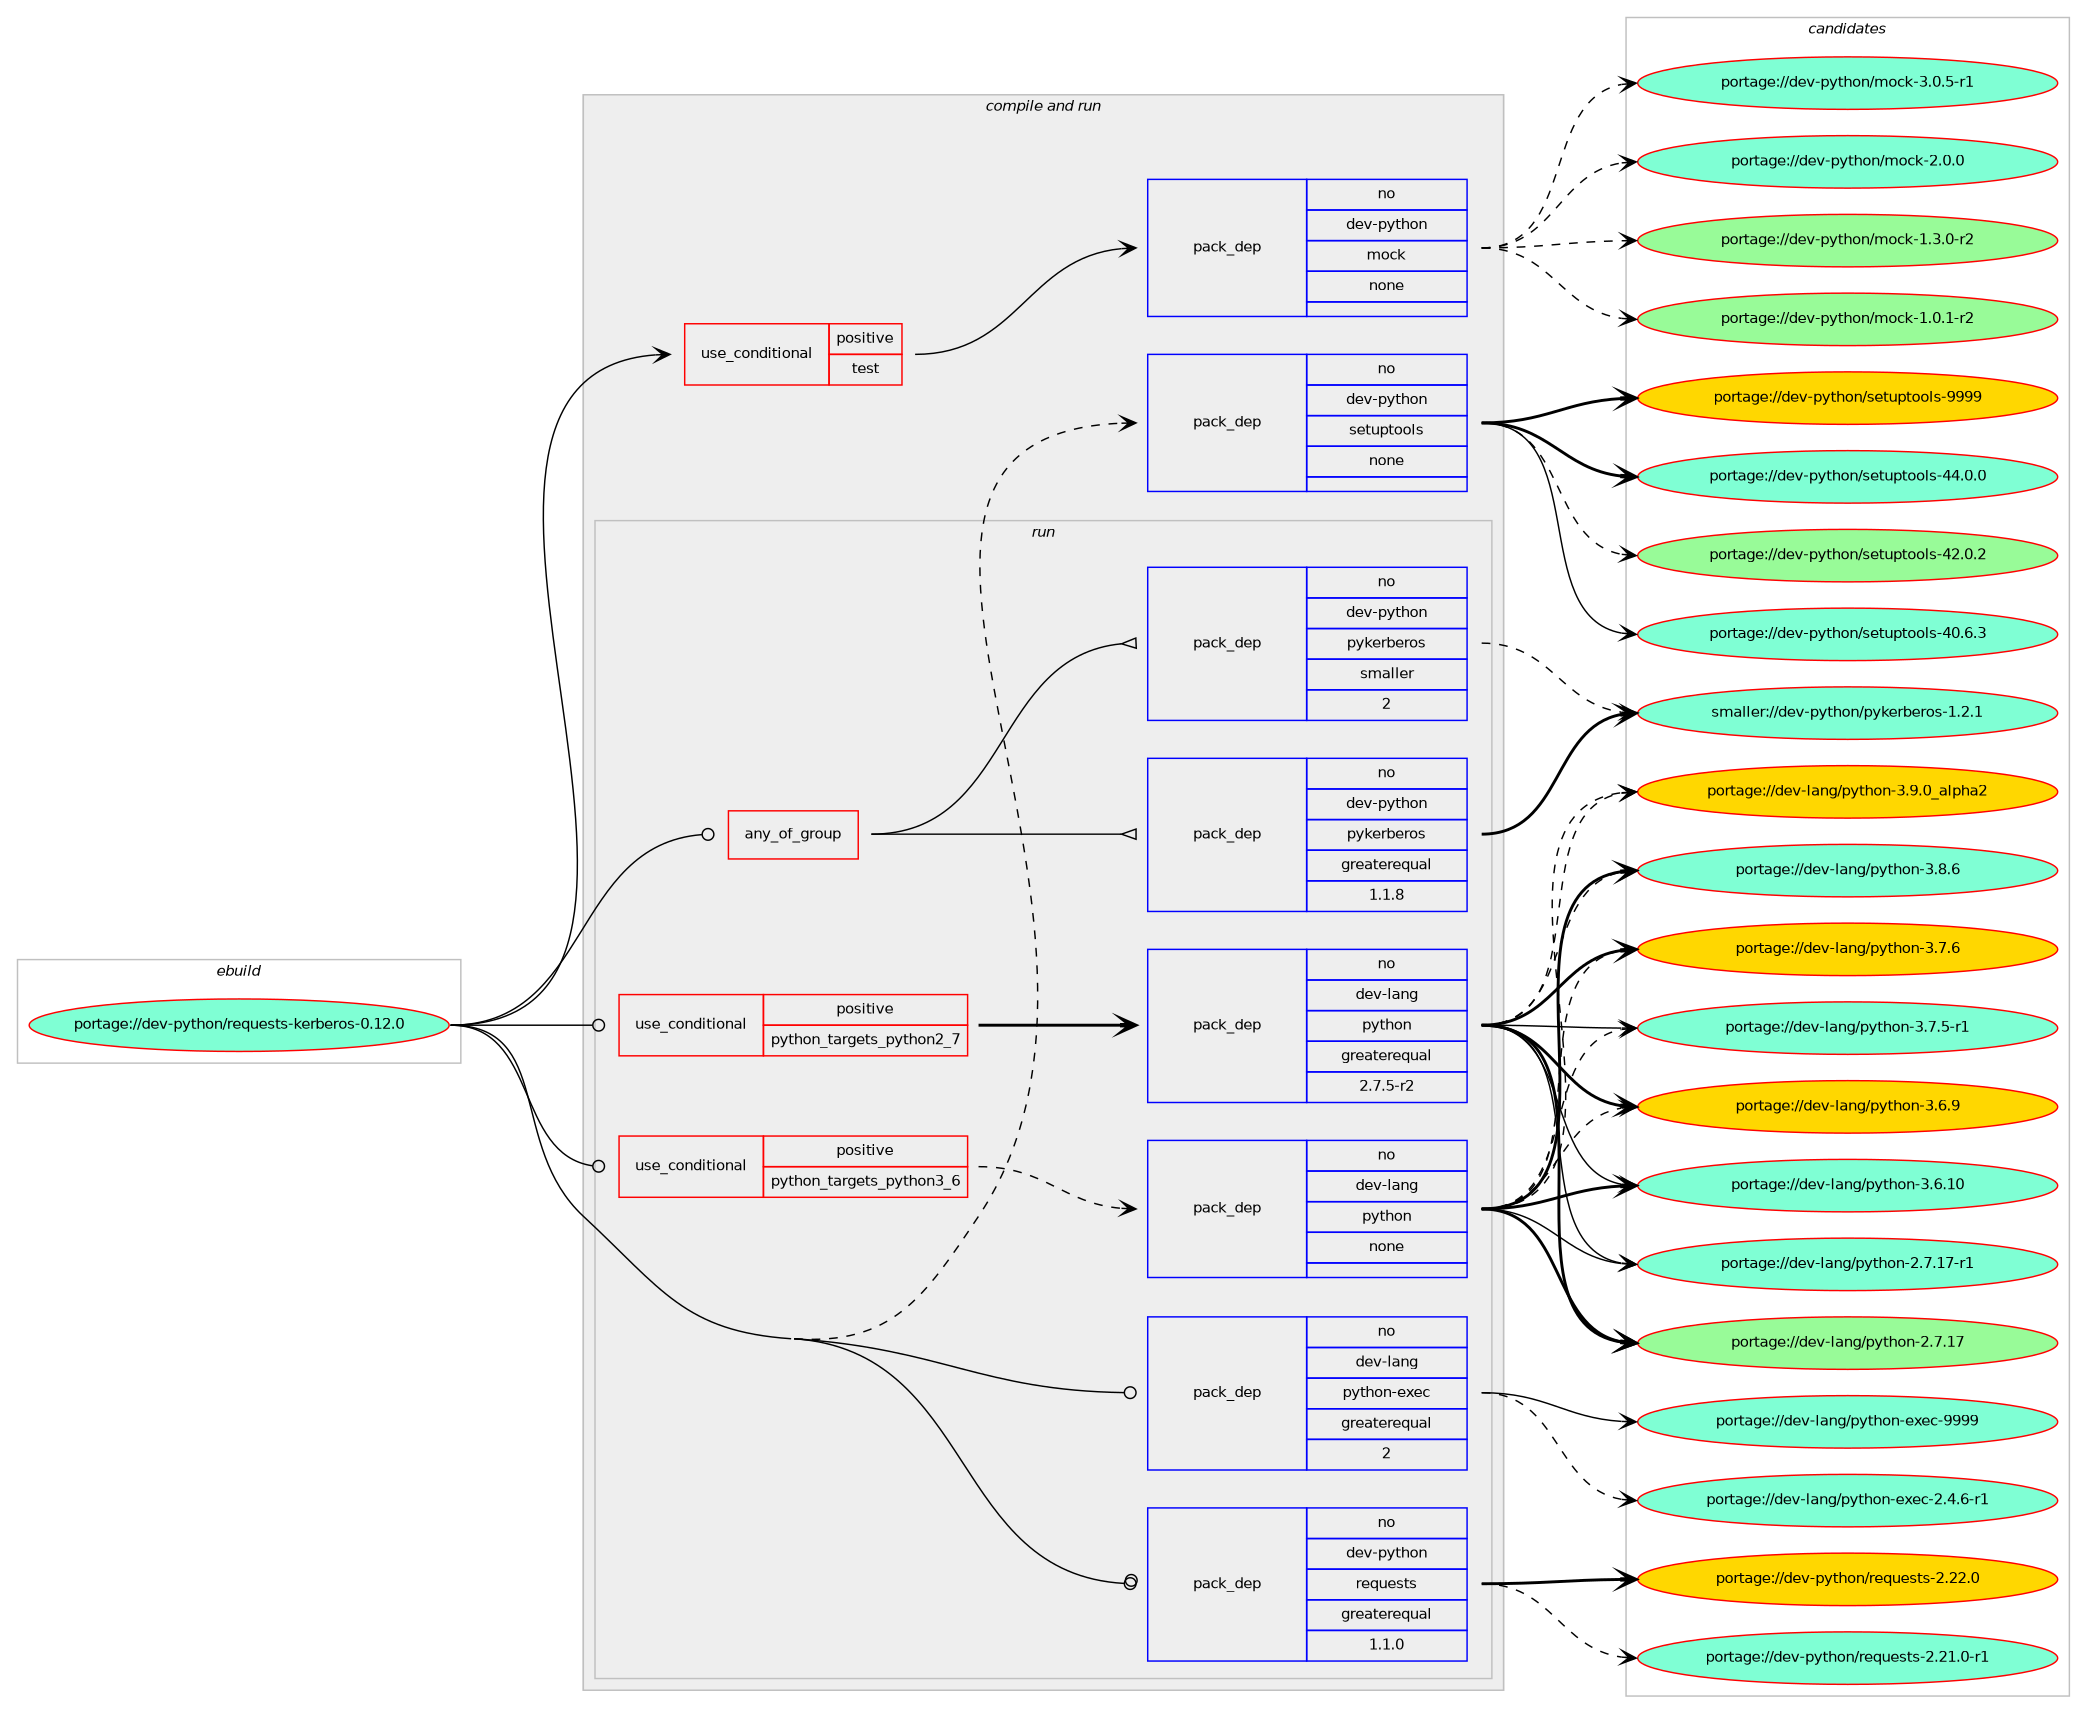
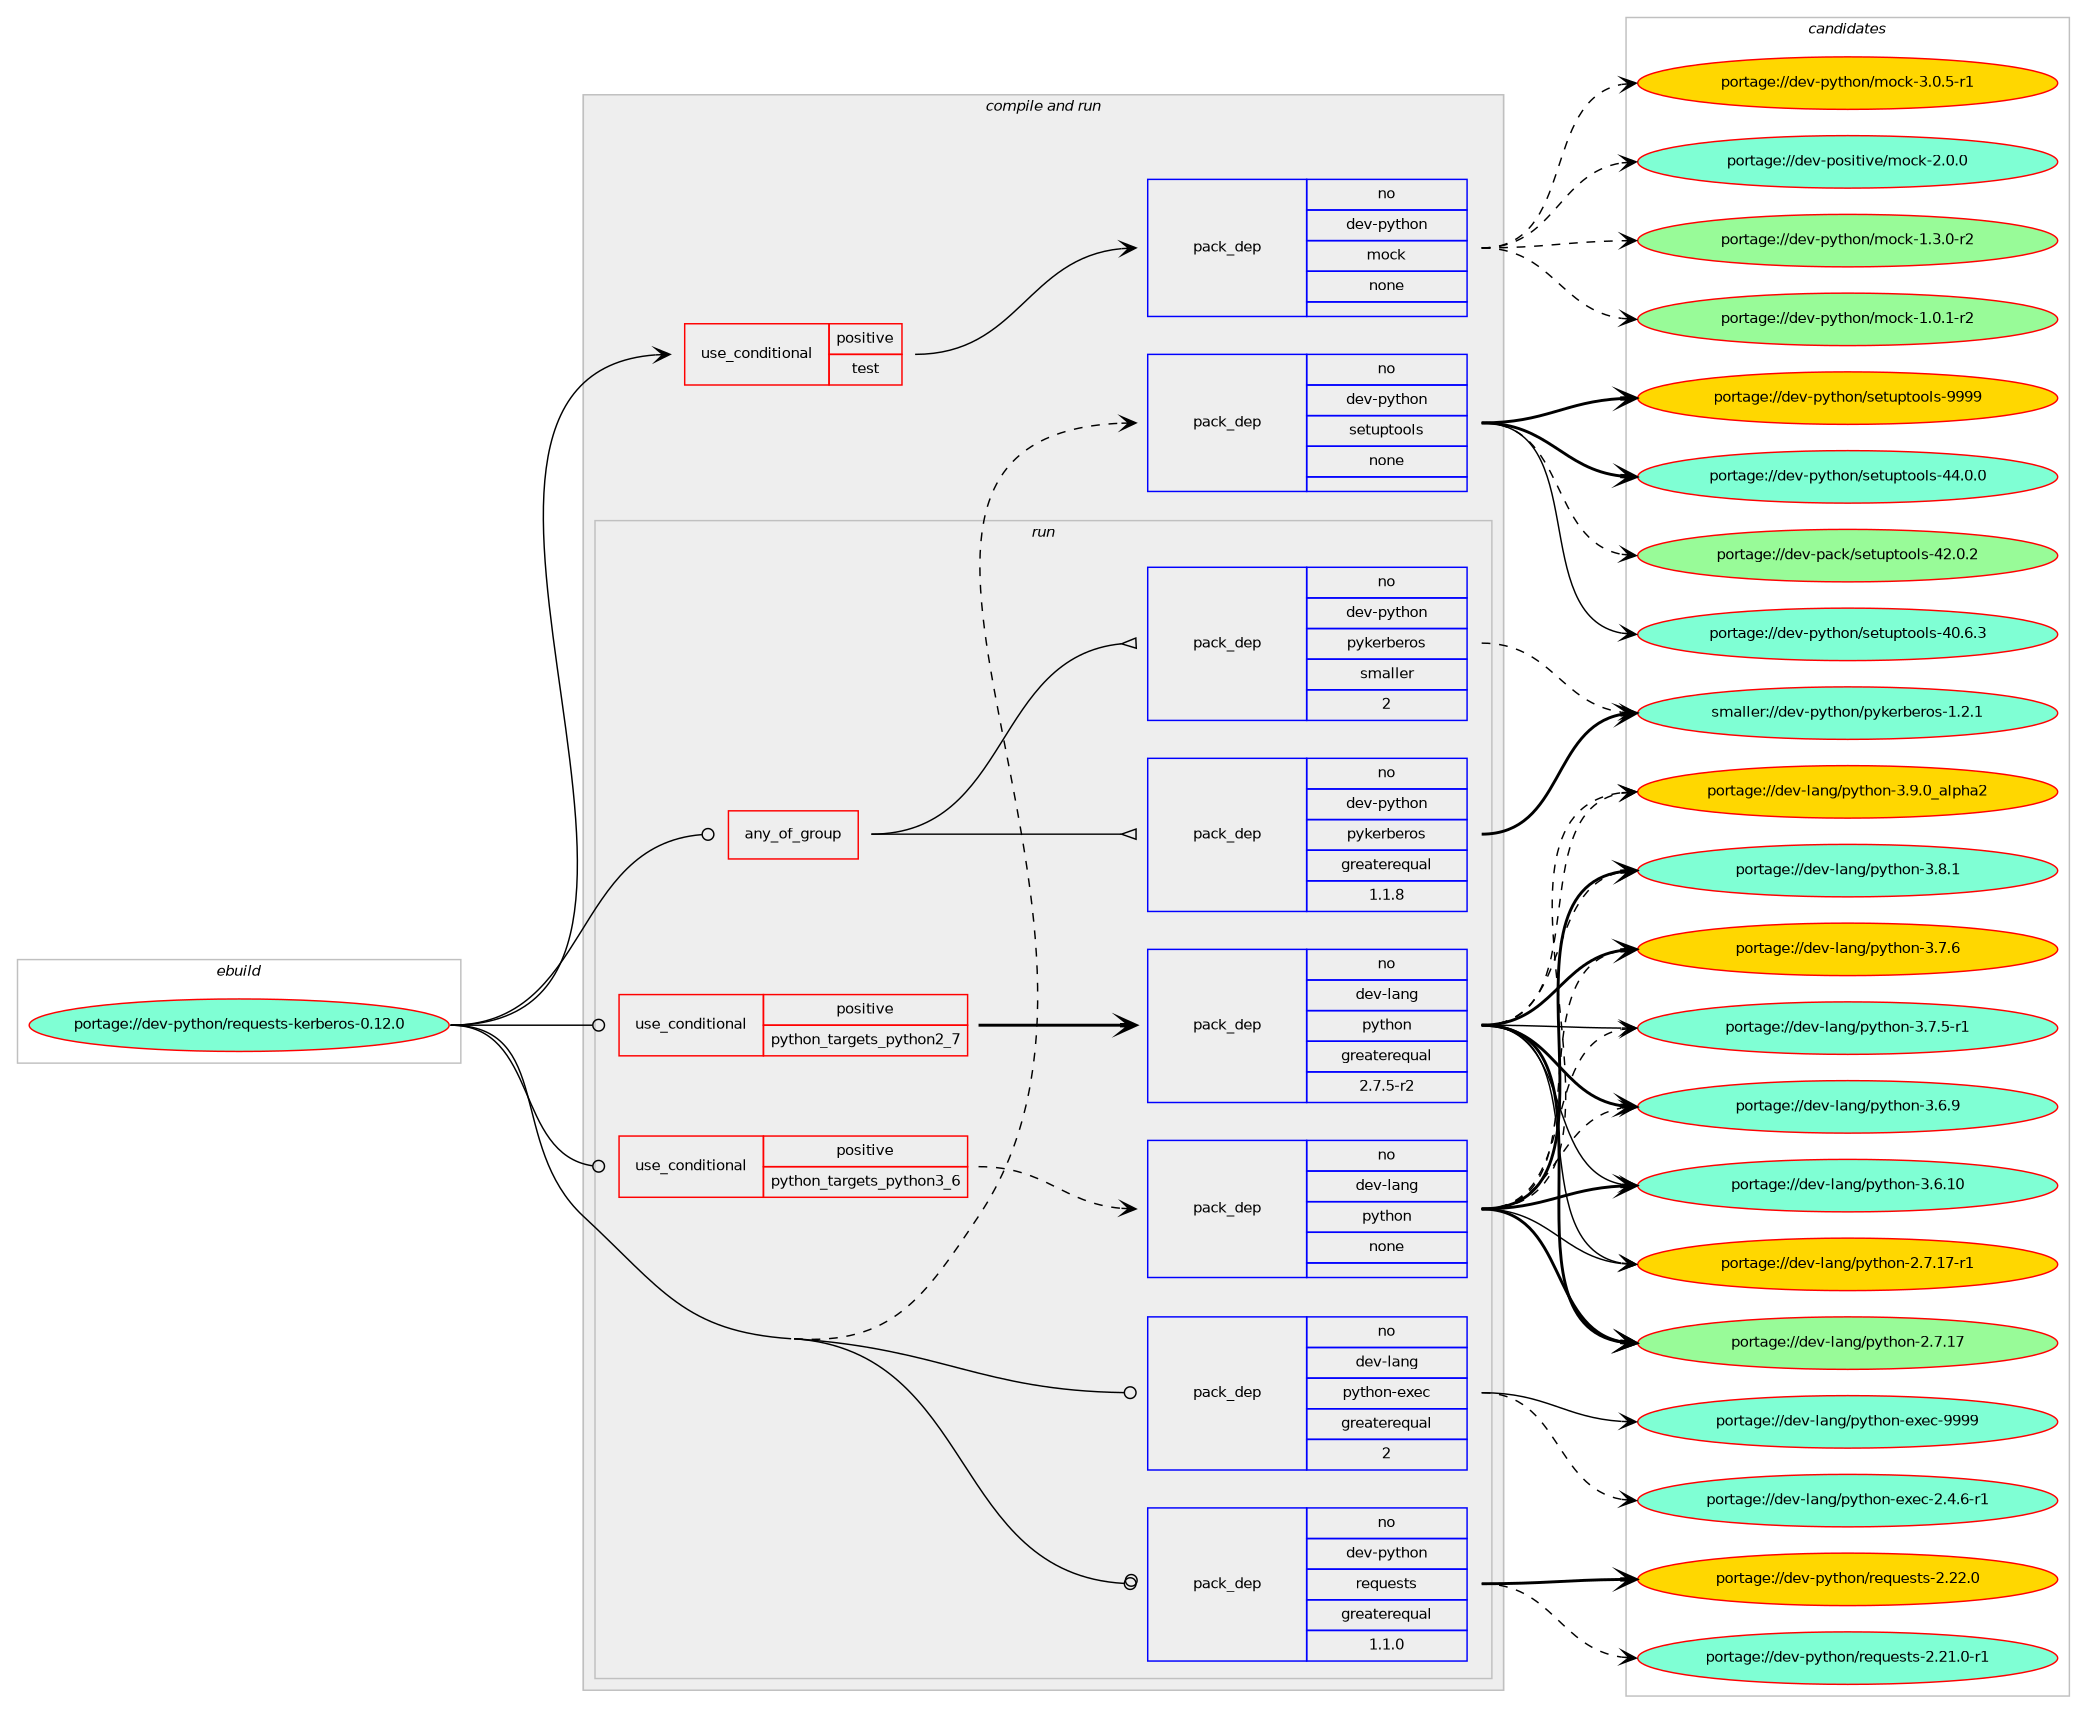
(1848, 83) -> (1848, 83)
(1848, 162) -> (1848, 162)
(1848, 556) -> (1848, 556)
(1848, 871) -> (1848, 871)
(1848, 1107) -> (1848, 1107)
(1848, 1264) -> (1848, 1264)
